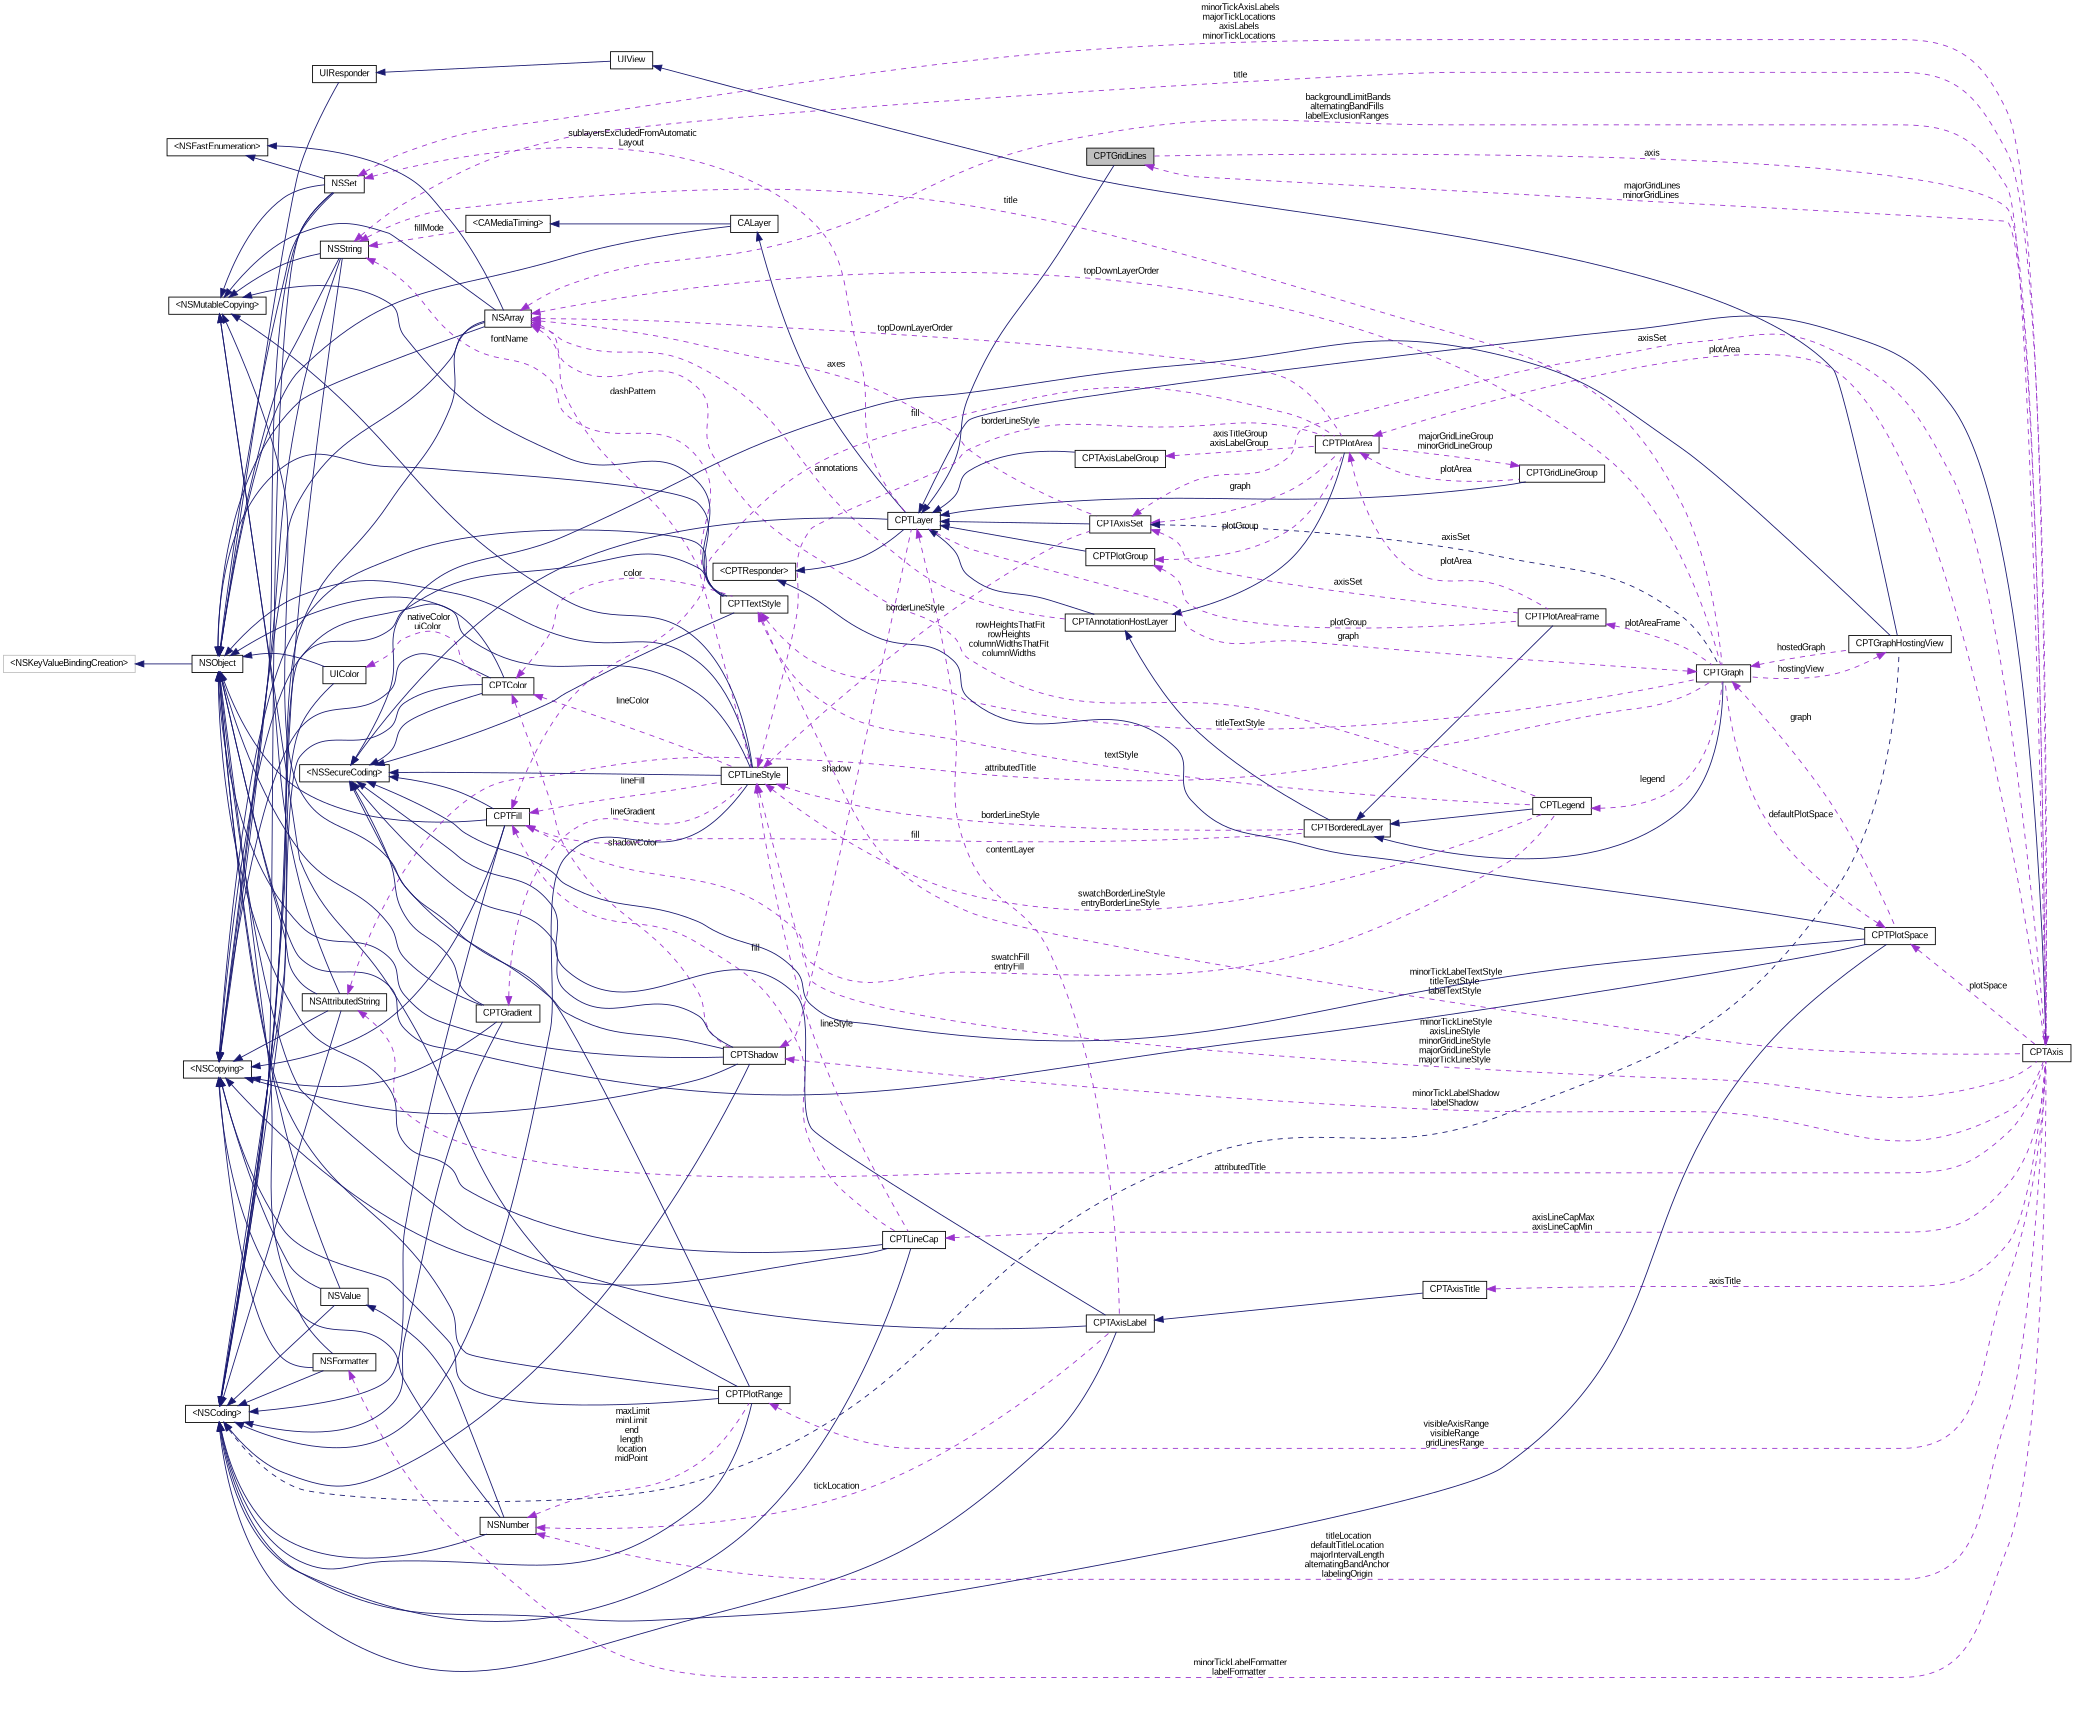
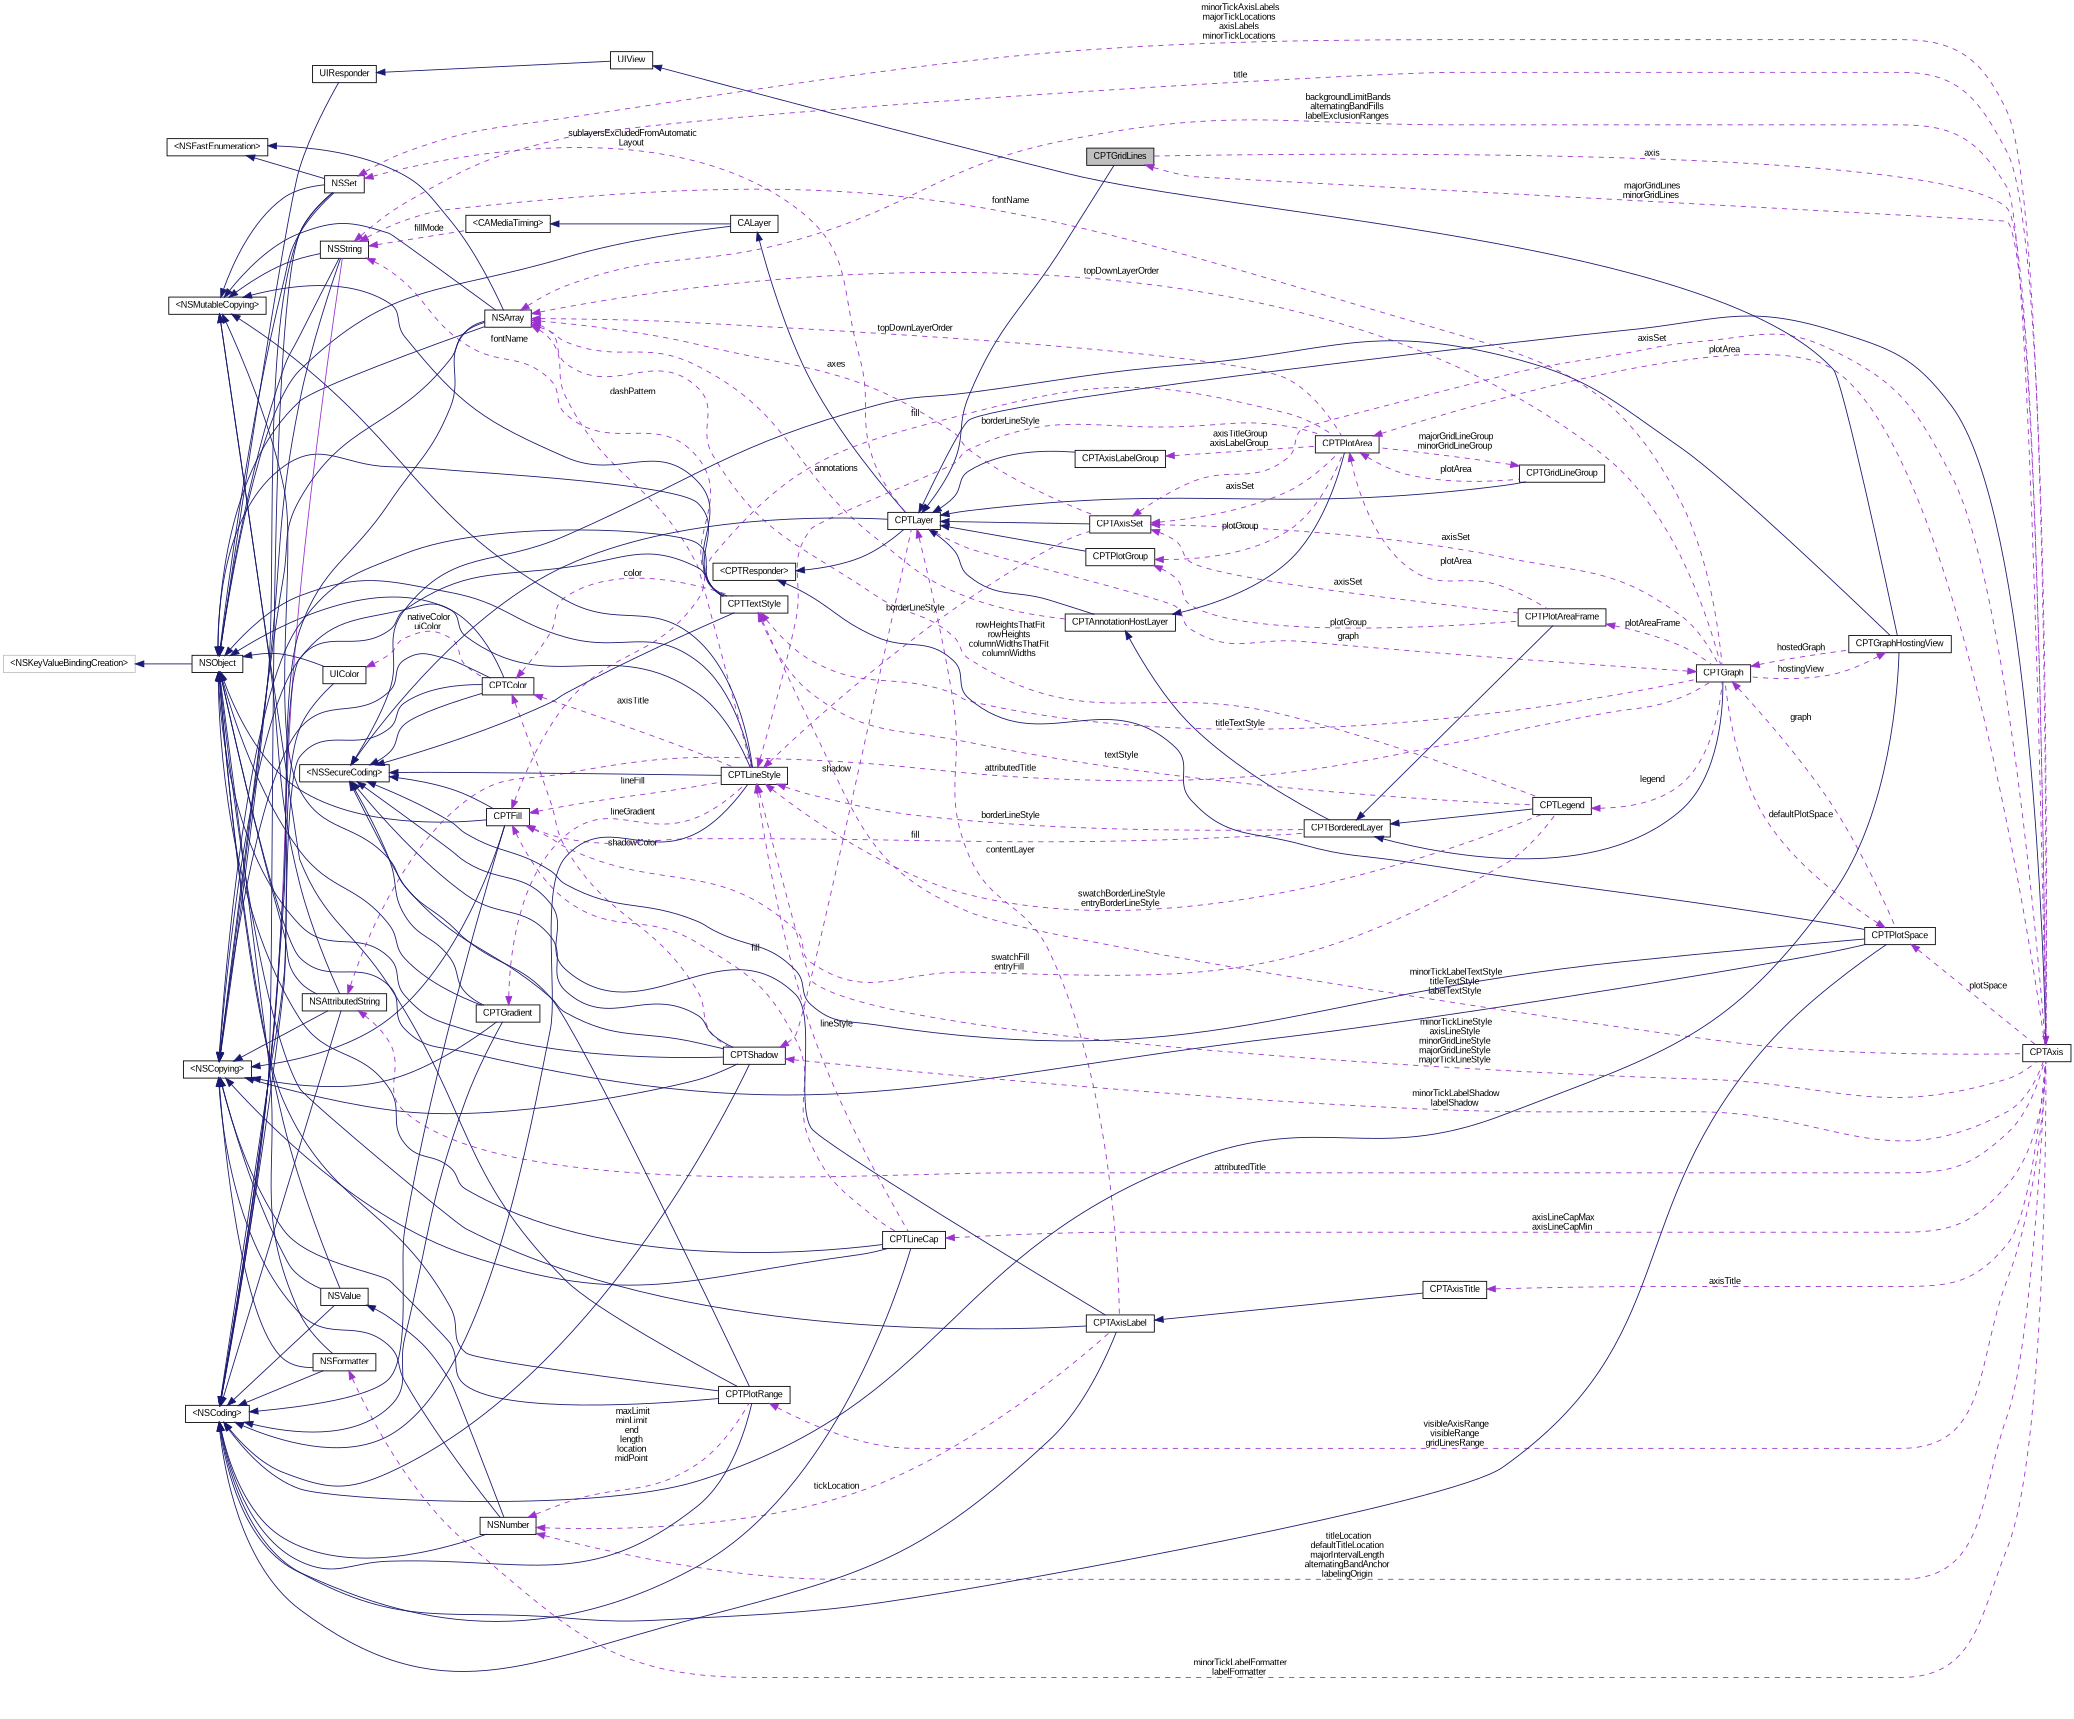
(1009, 201) -> (1009, 201)
(1239, 487) -> (1239, 487)
(1457, 549) -> (1457, 549)
(302, 571) -> (302, 571)
(632, 701) -> (632, 701)
(1140, 1183) -> (1140, 1183)
